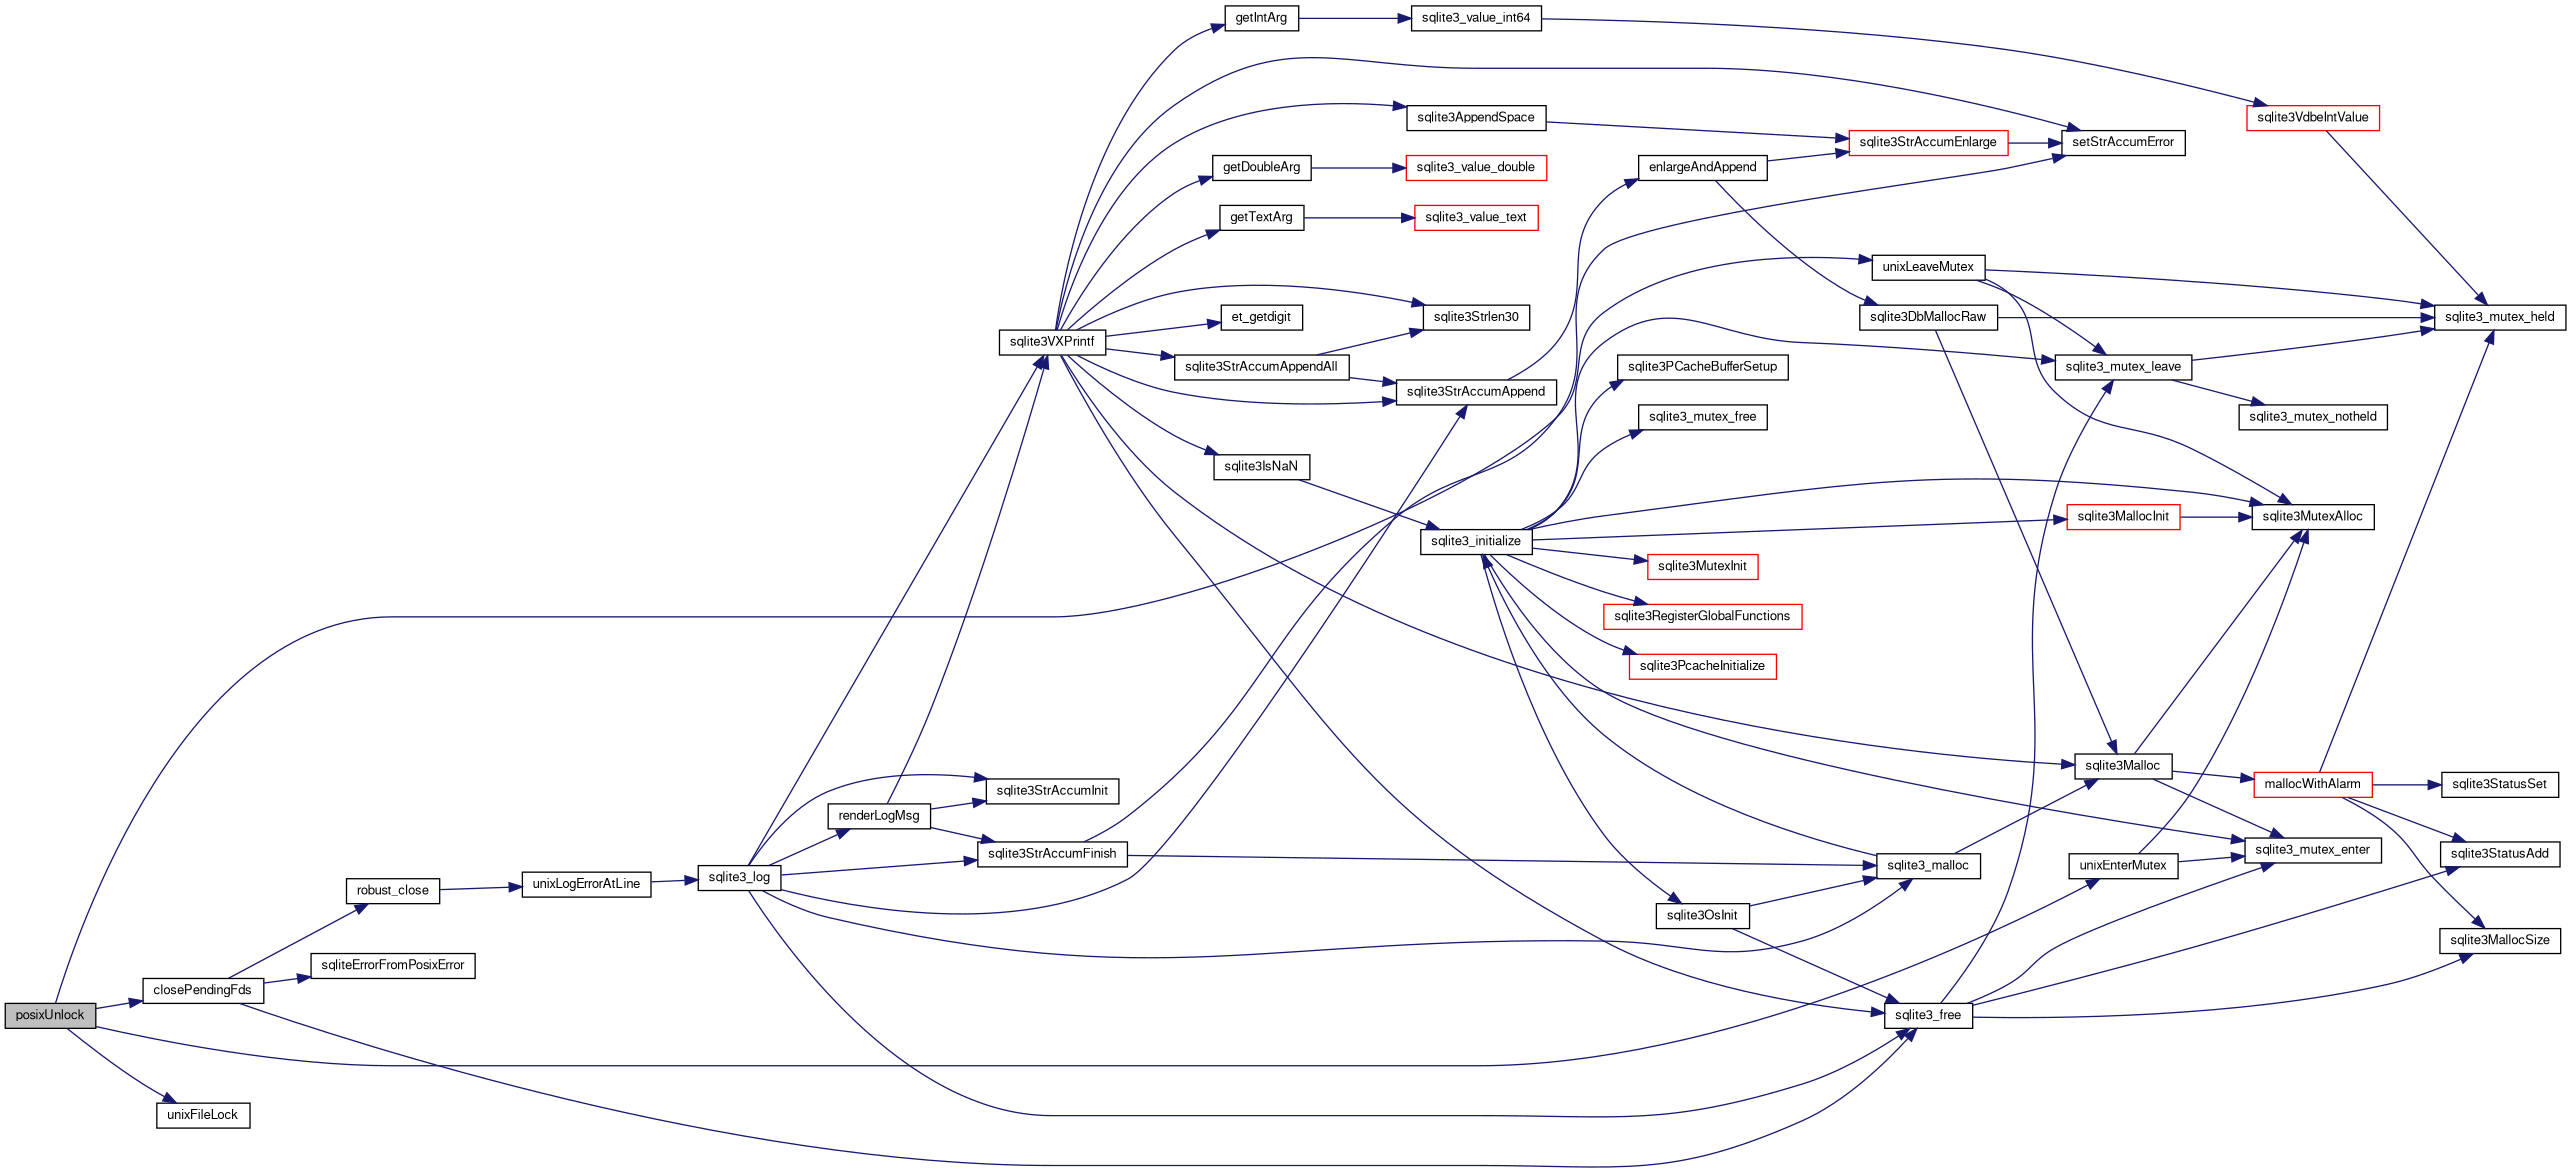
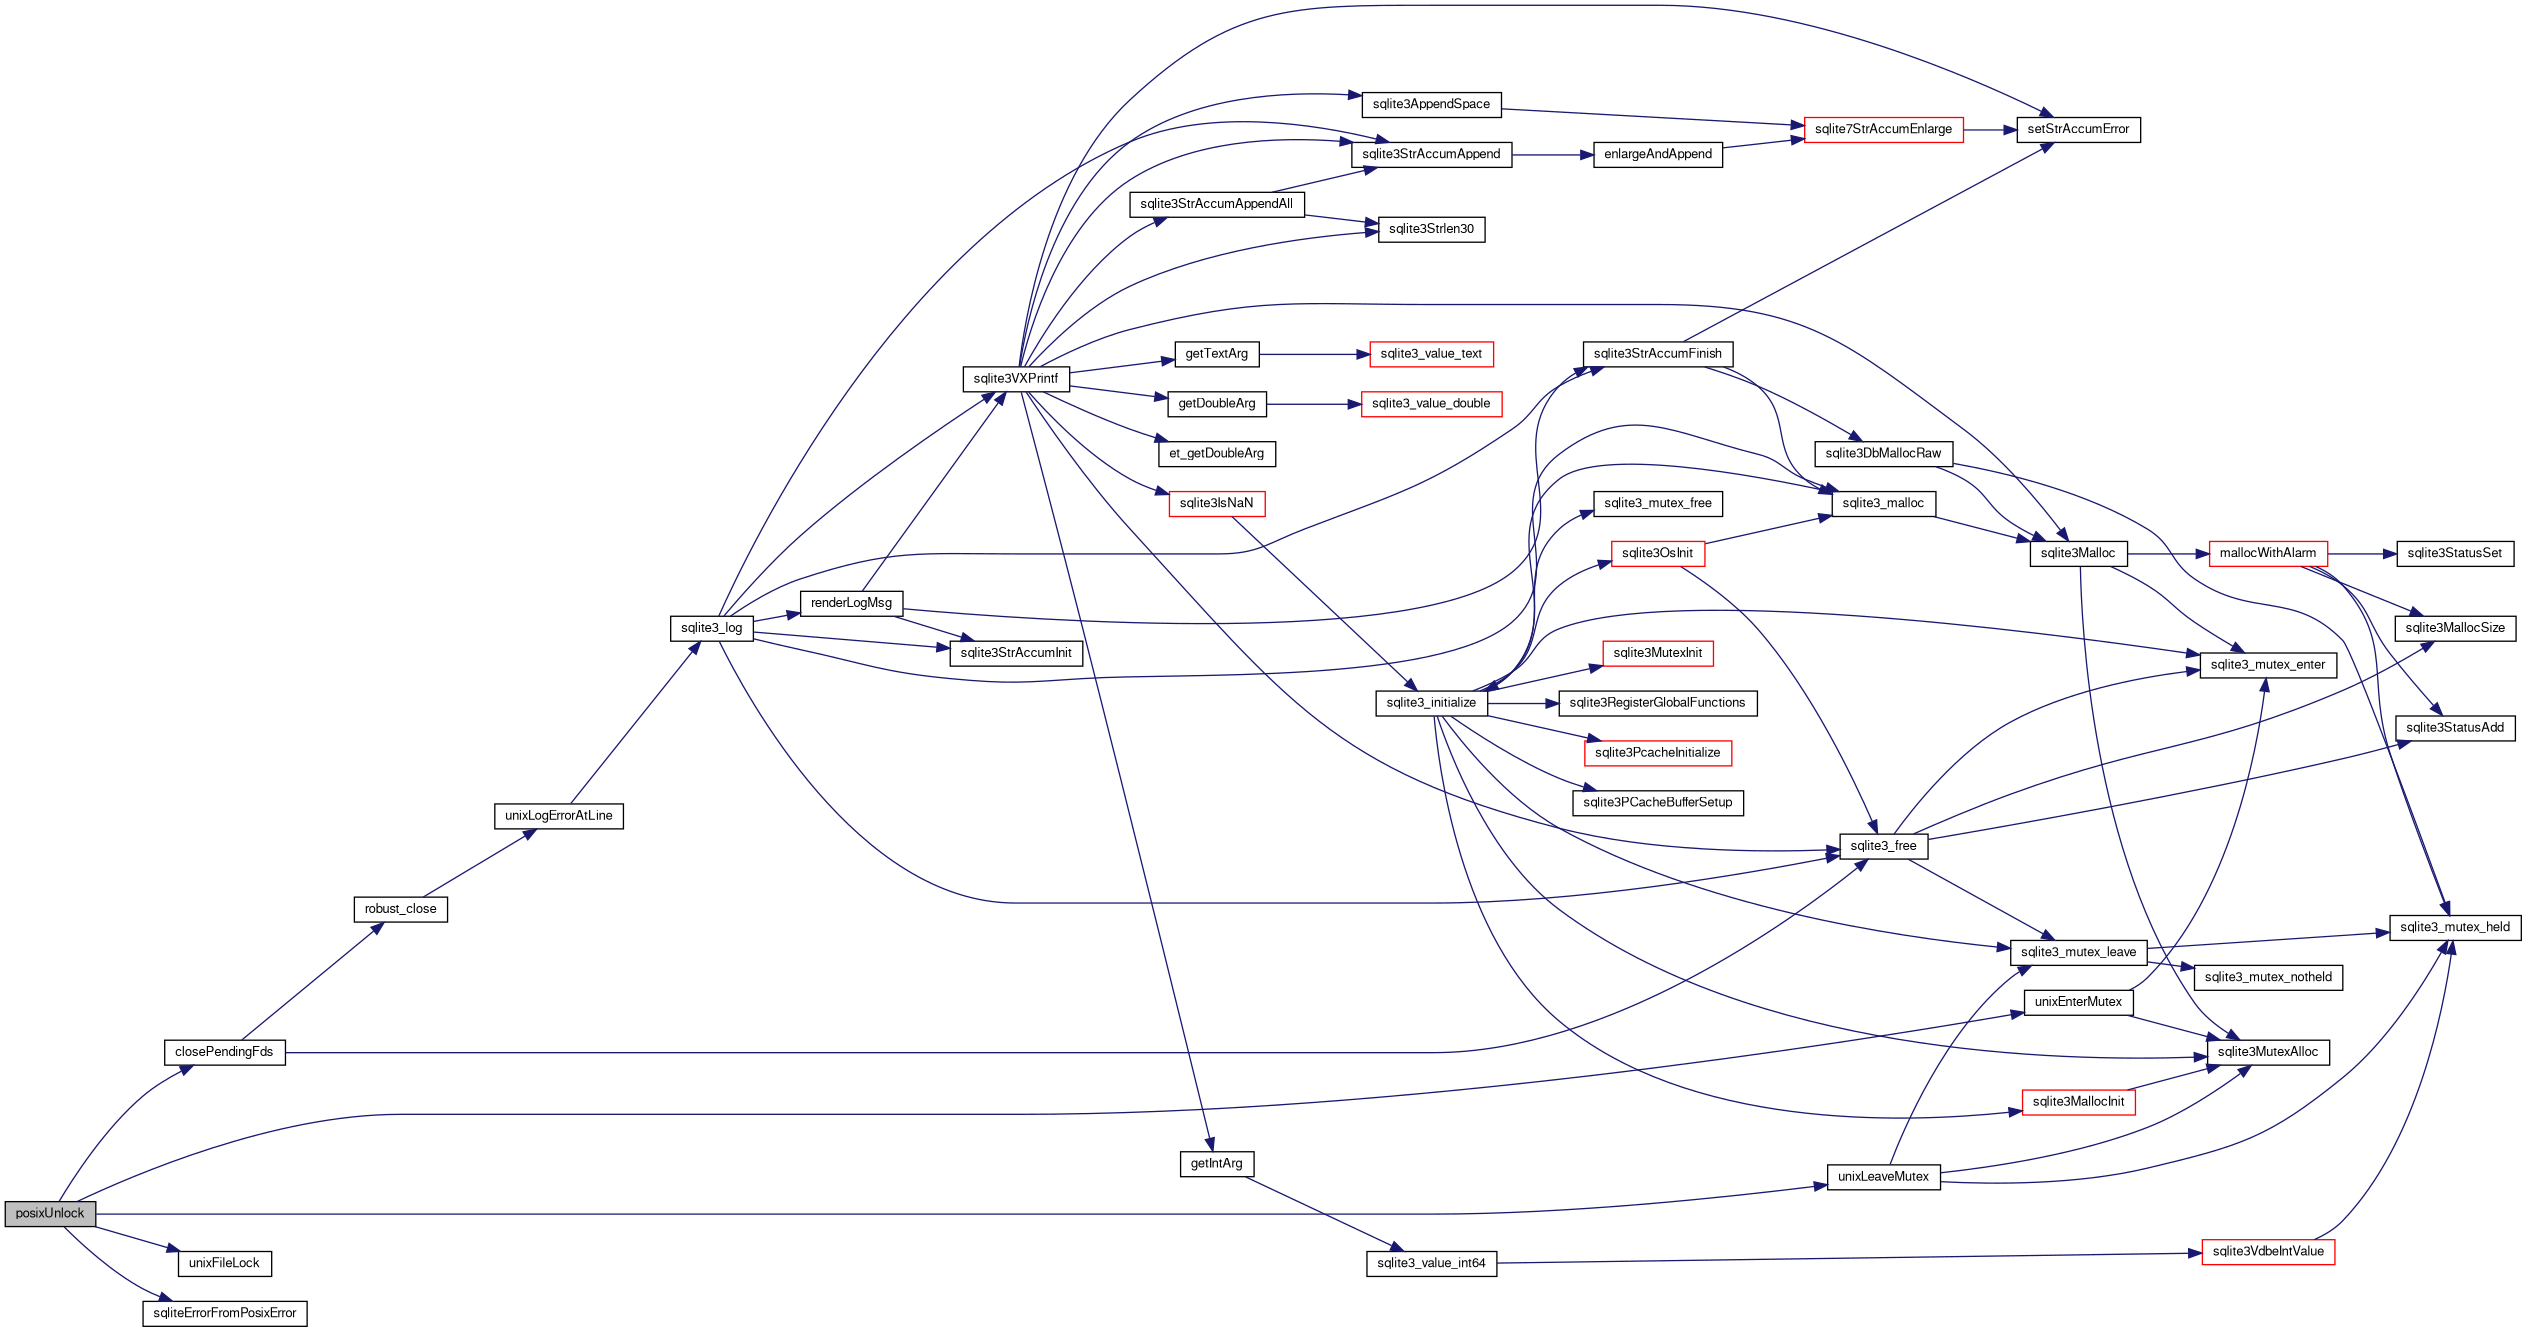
(1929, 143) -> (1884, 130)
(1785, 247) -> (1780, 396)
(1262, 318) -> (1217, 454)
(1262, 467) -> (1217, 504)
(1703, 617) -> (1658, 704)
(1703, 916) -> (1658, 554)
(281, 981) -> (109, 1266)
